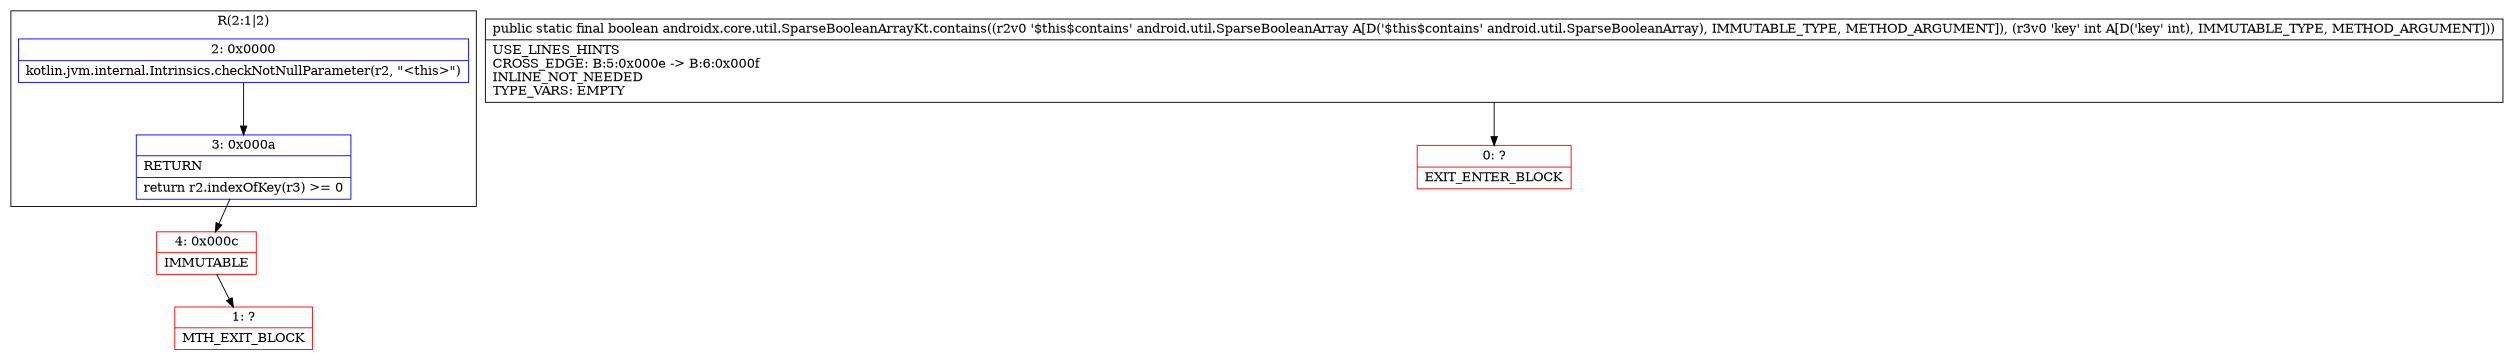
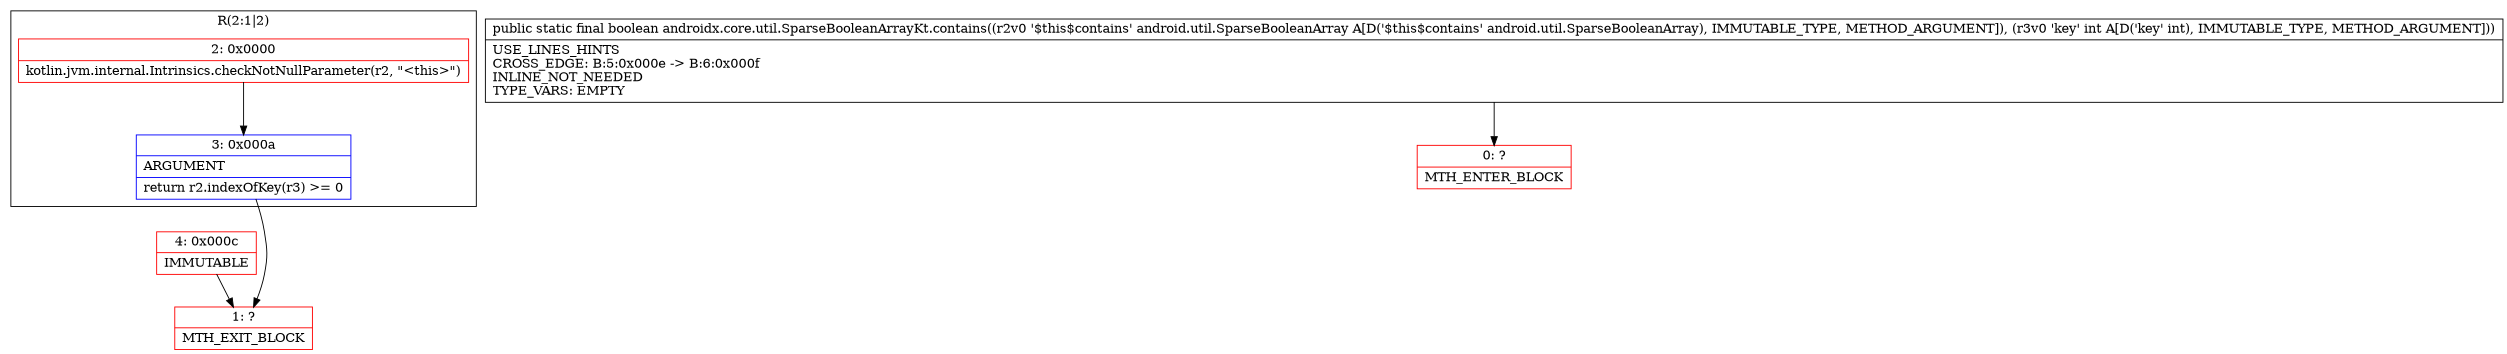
(244, 61) -> (244, 61)
(173, 166) -> (184, 166)
(1494, 177) -> (1494, 177)
(224, 212) -> (267, 249)
